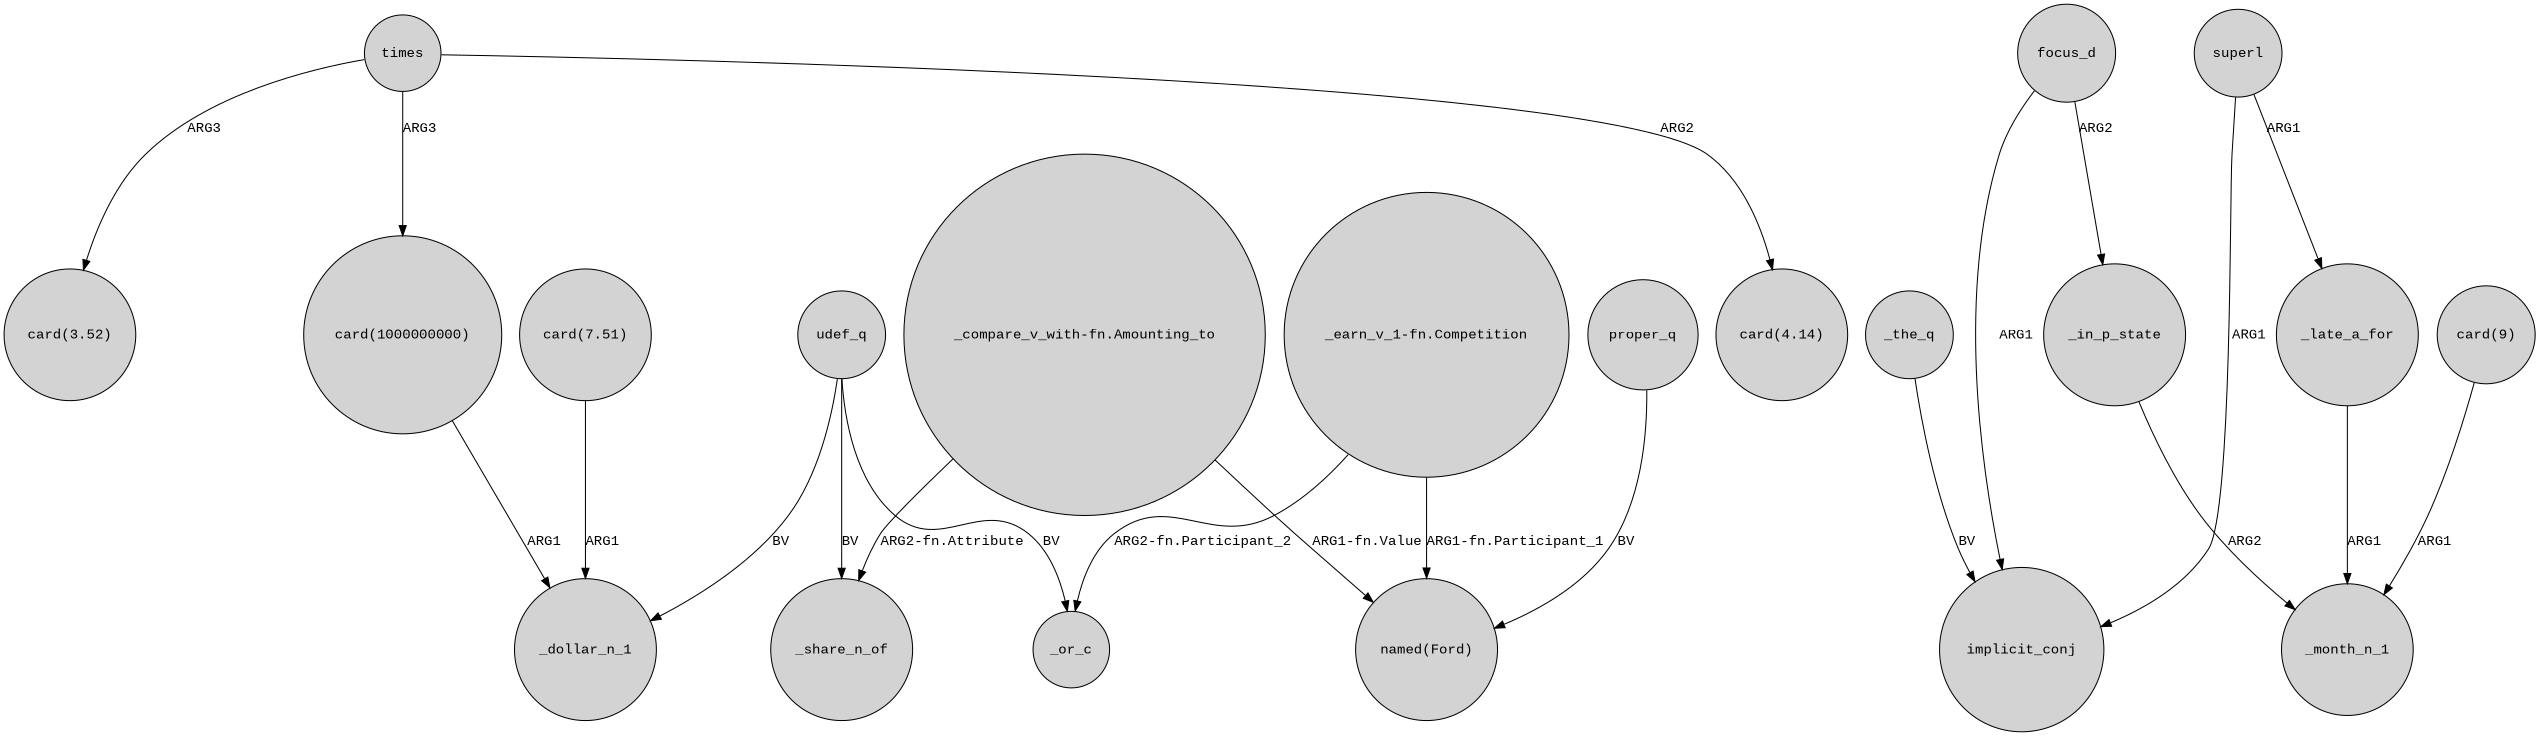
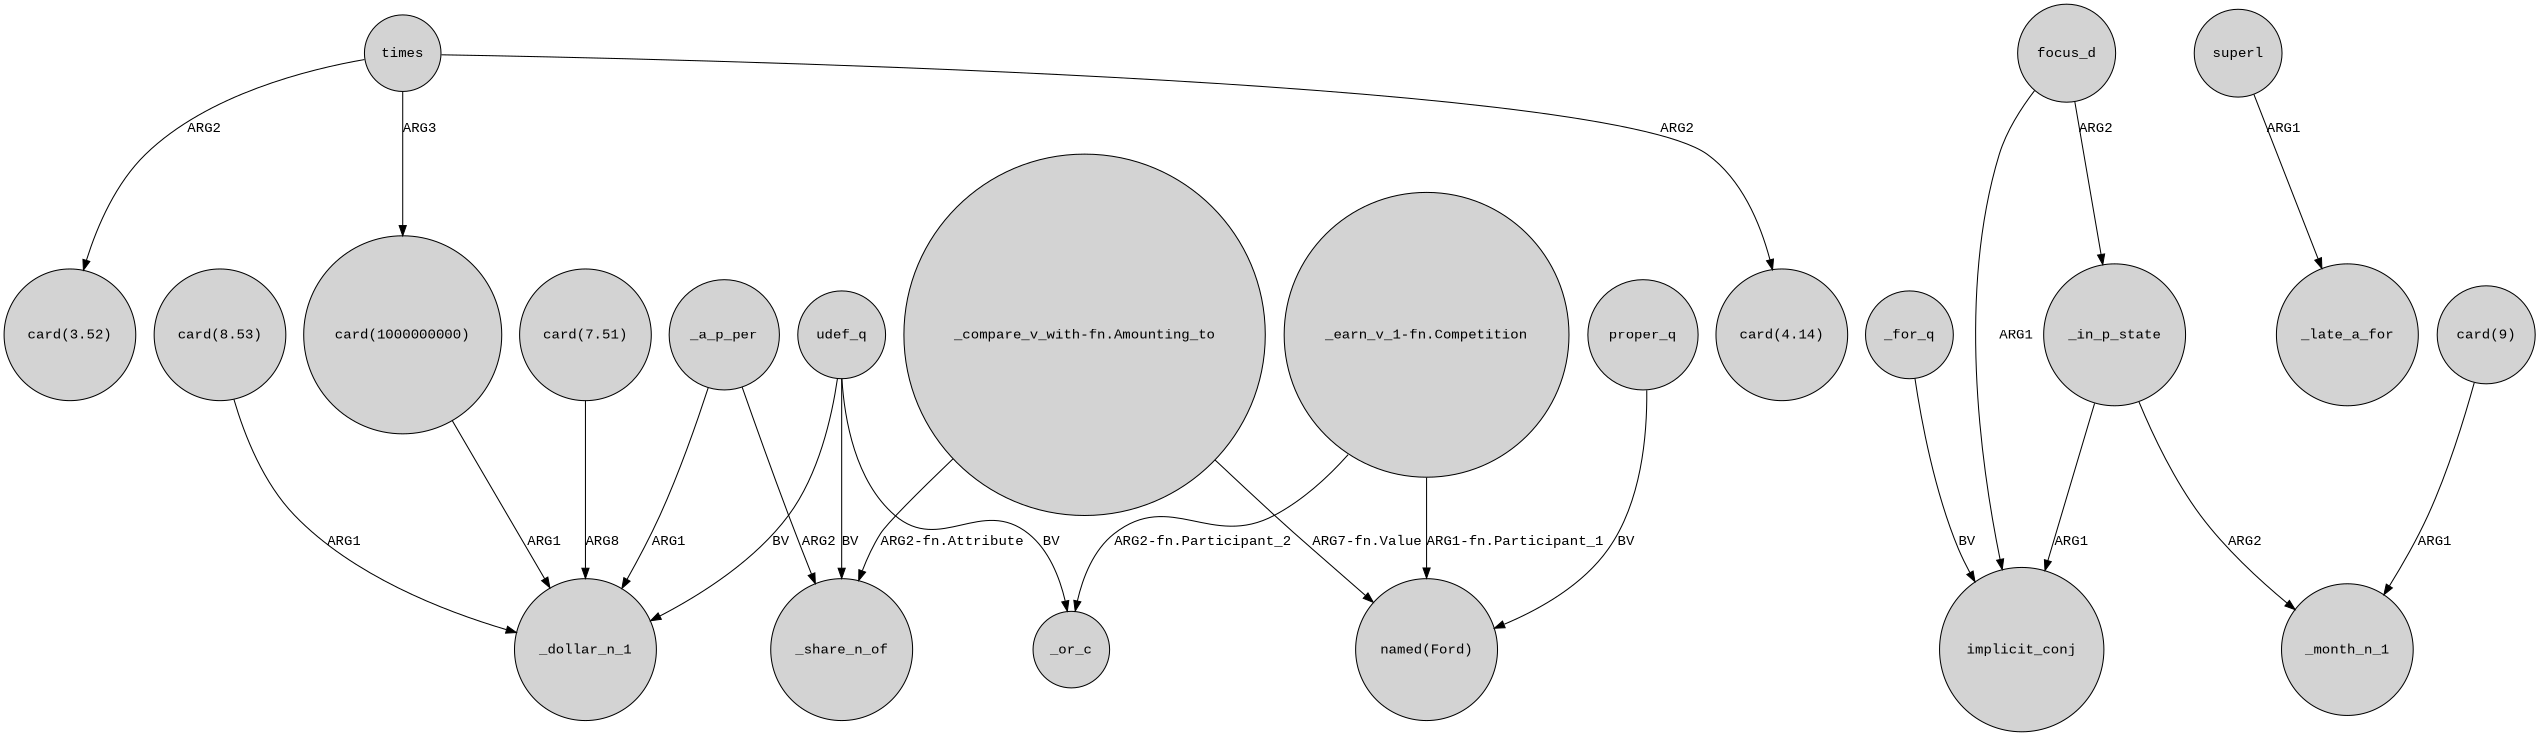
(205, 128) -> (205, 128)
none -> (220, 335)
none -> (724, 335)
(1909, 335) -> (1909, 335)
(2227, 386) -> (2071, 482)
(2347, 490) -> none
(603, 541) -> (603, 541)
(1367, 541) -> (1367, 541)
